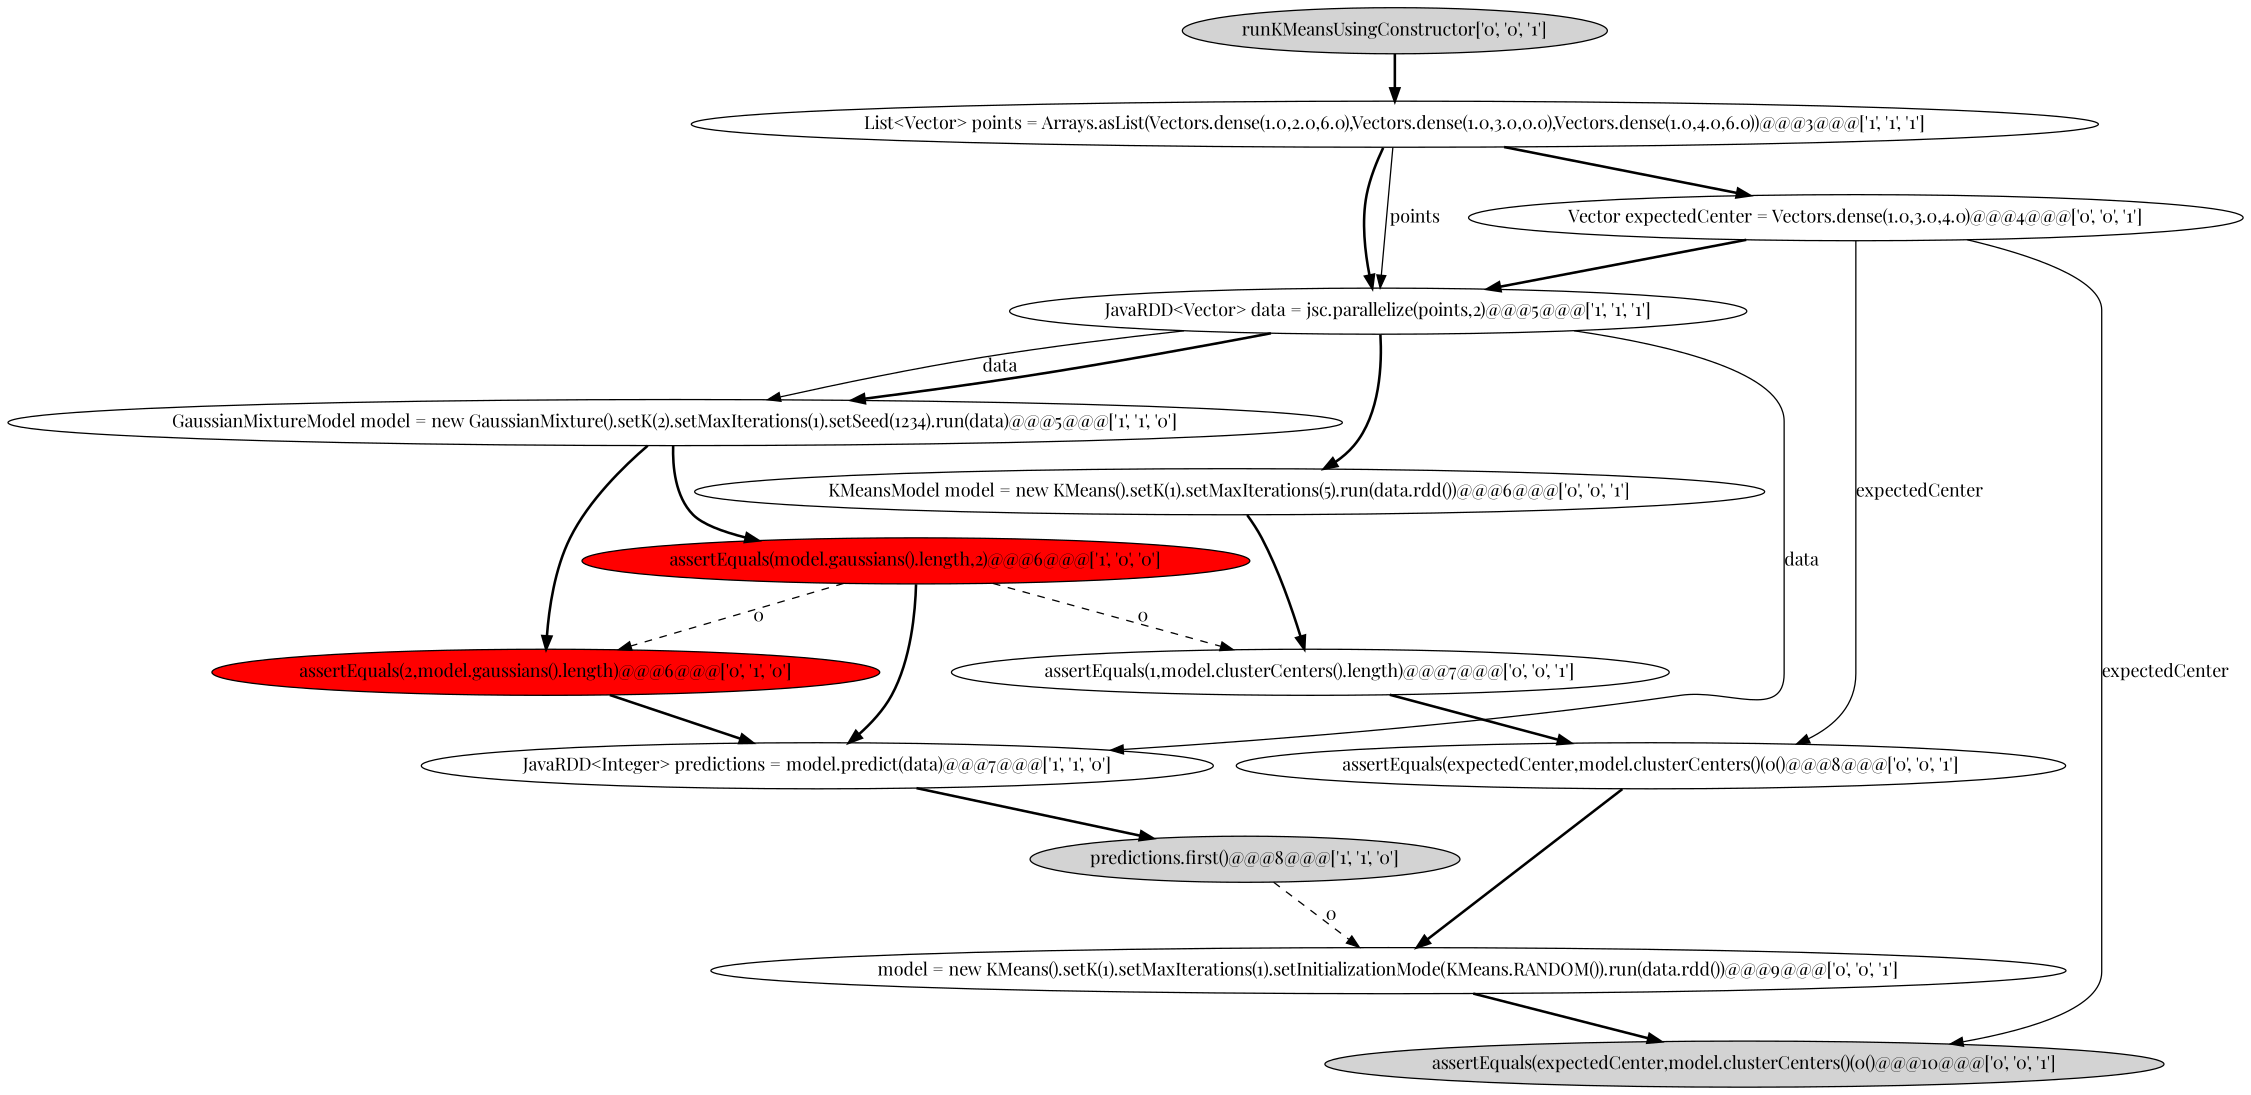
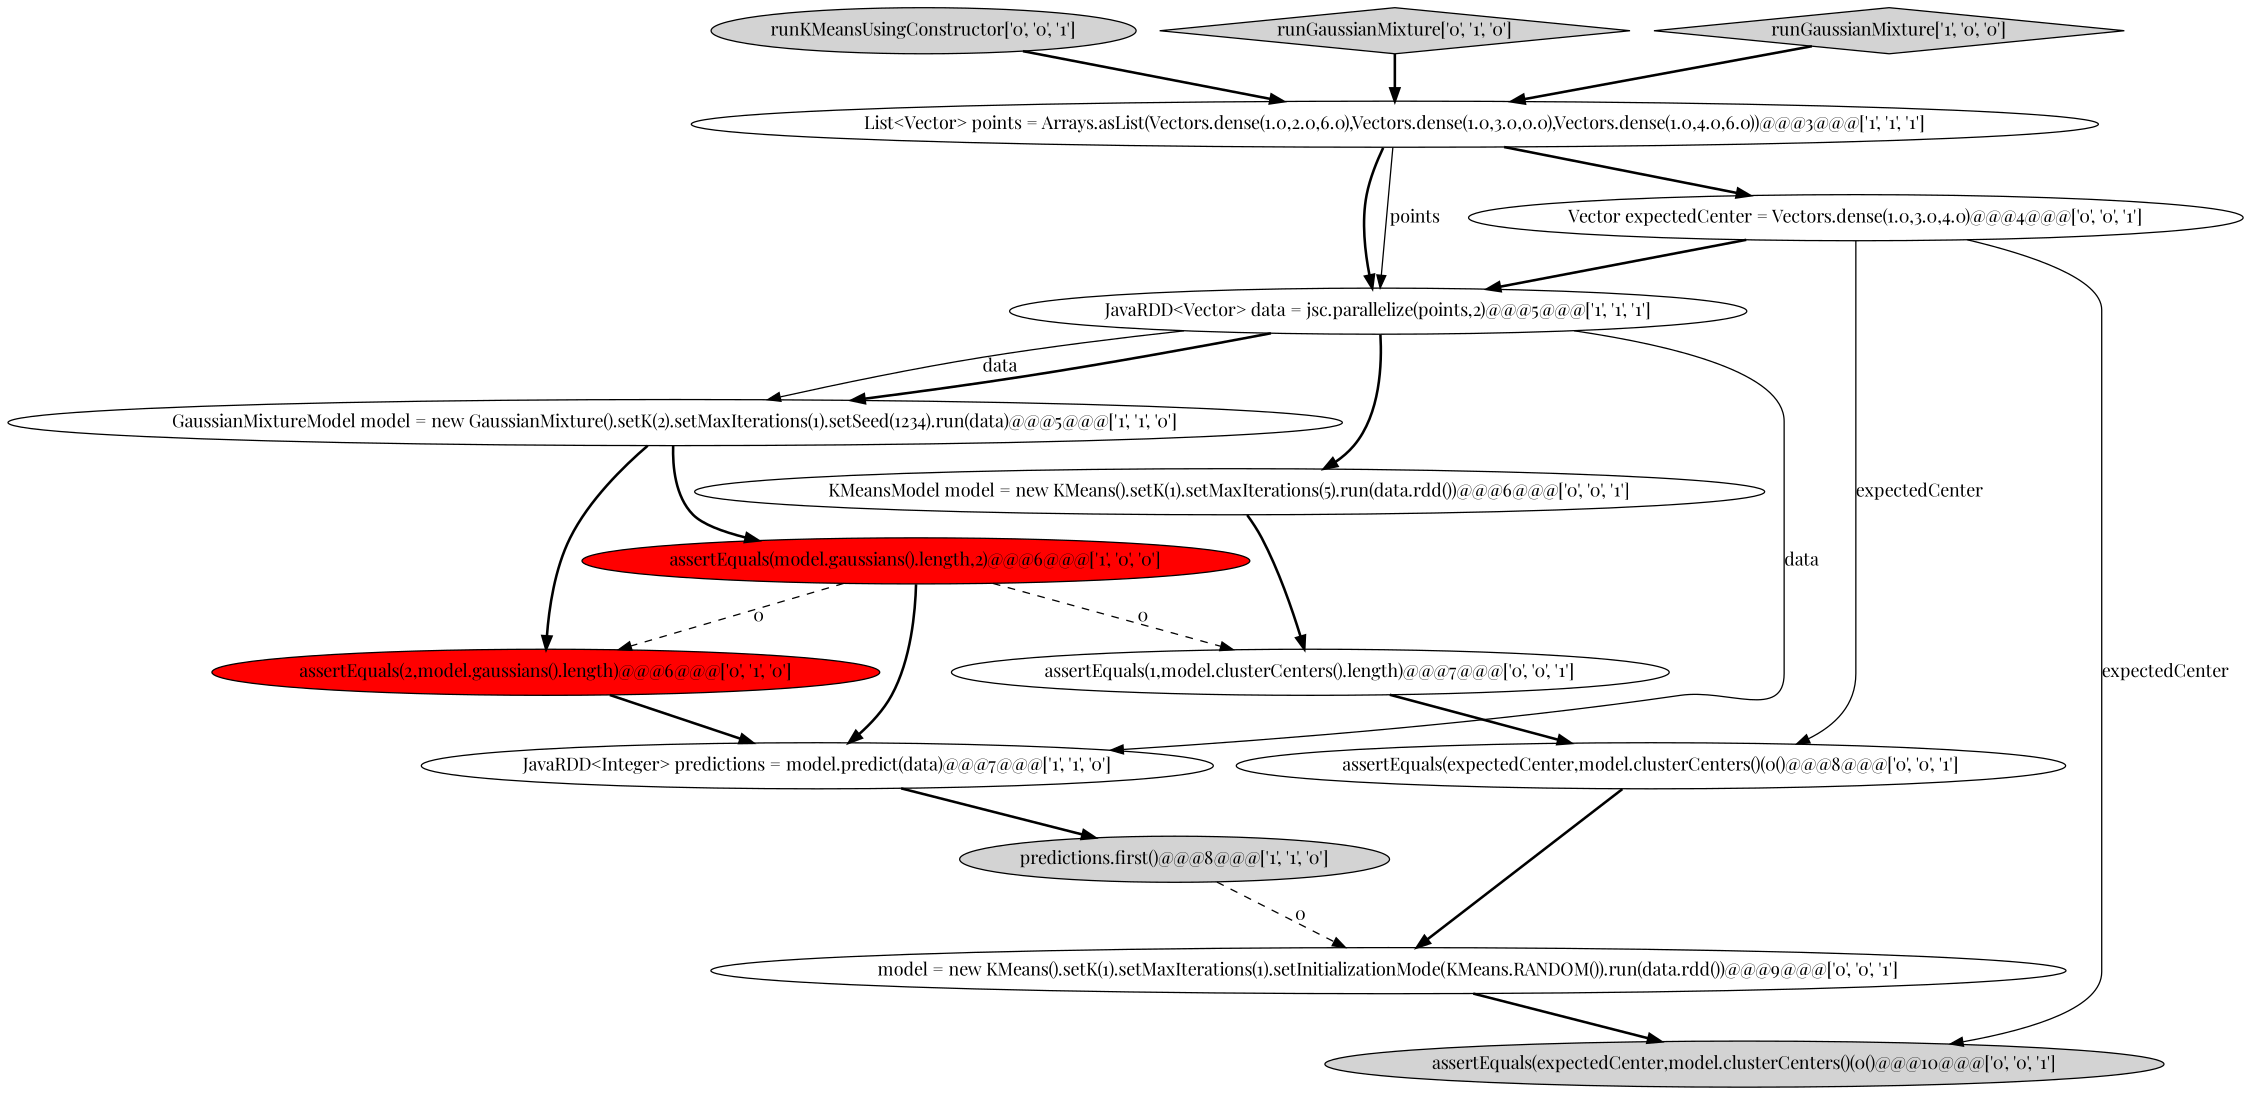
none -> (1395, 31)
none -> (1889, 31)
